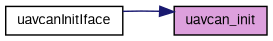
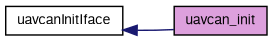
(141, 11) -> (156, 30)
